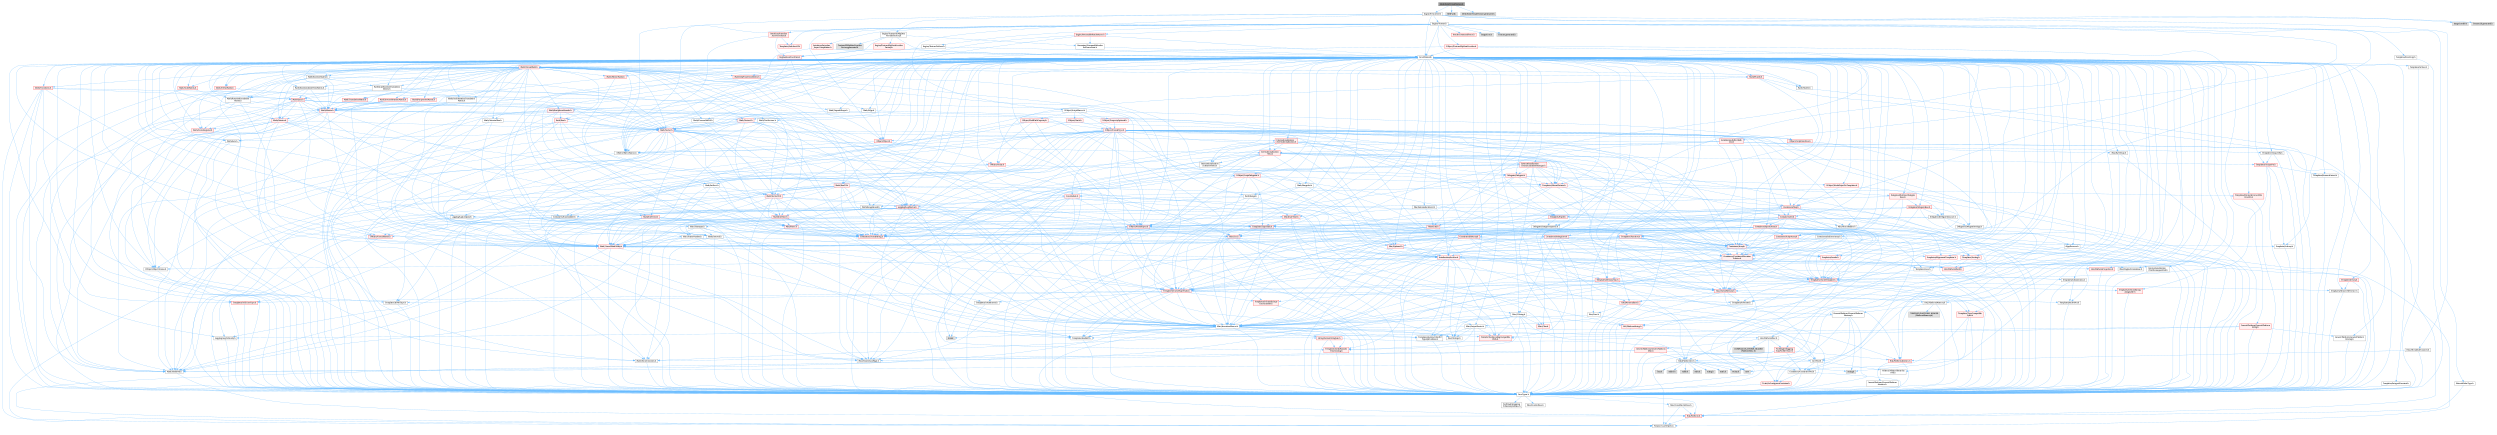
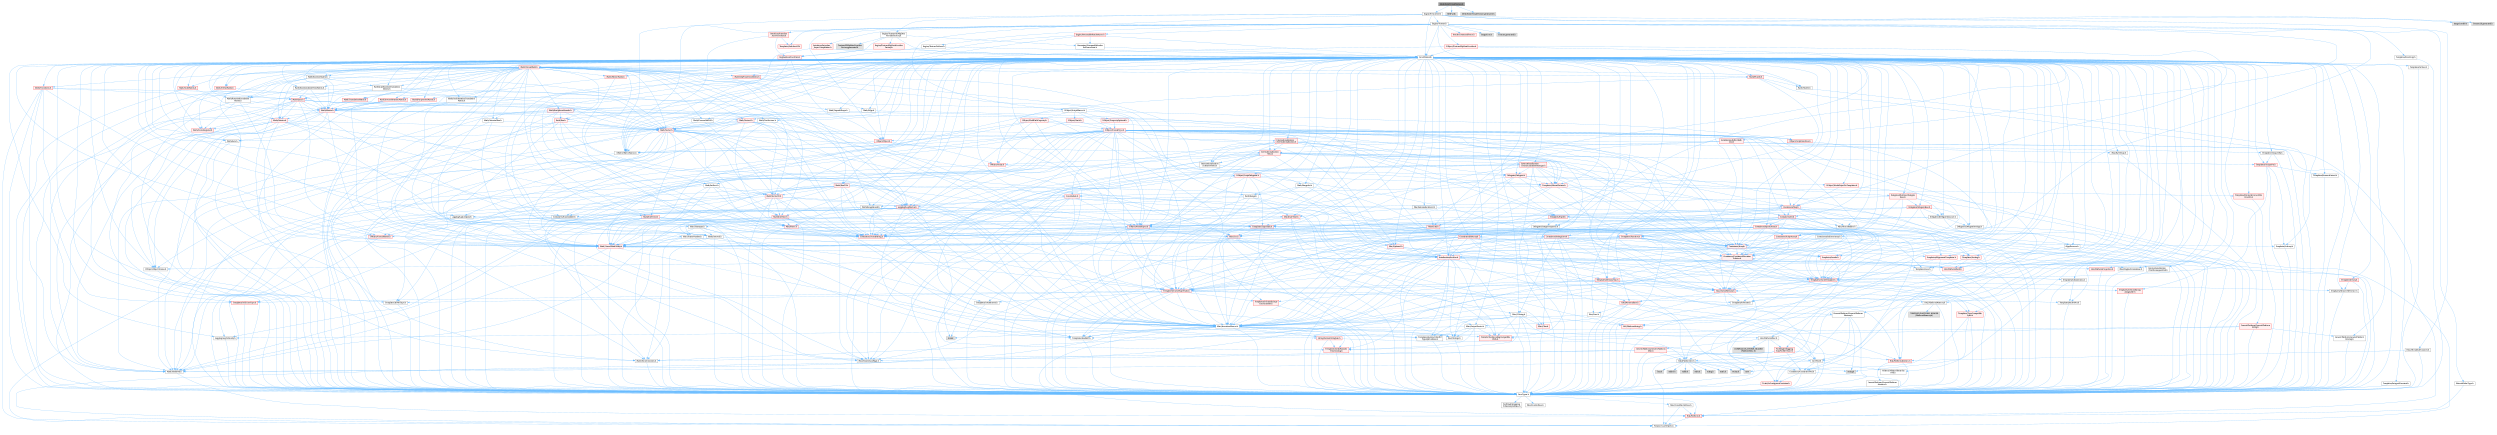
(778, 158) -> (1127, 159)
(1432, 242) -> (1459, 247)
